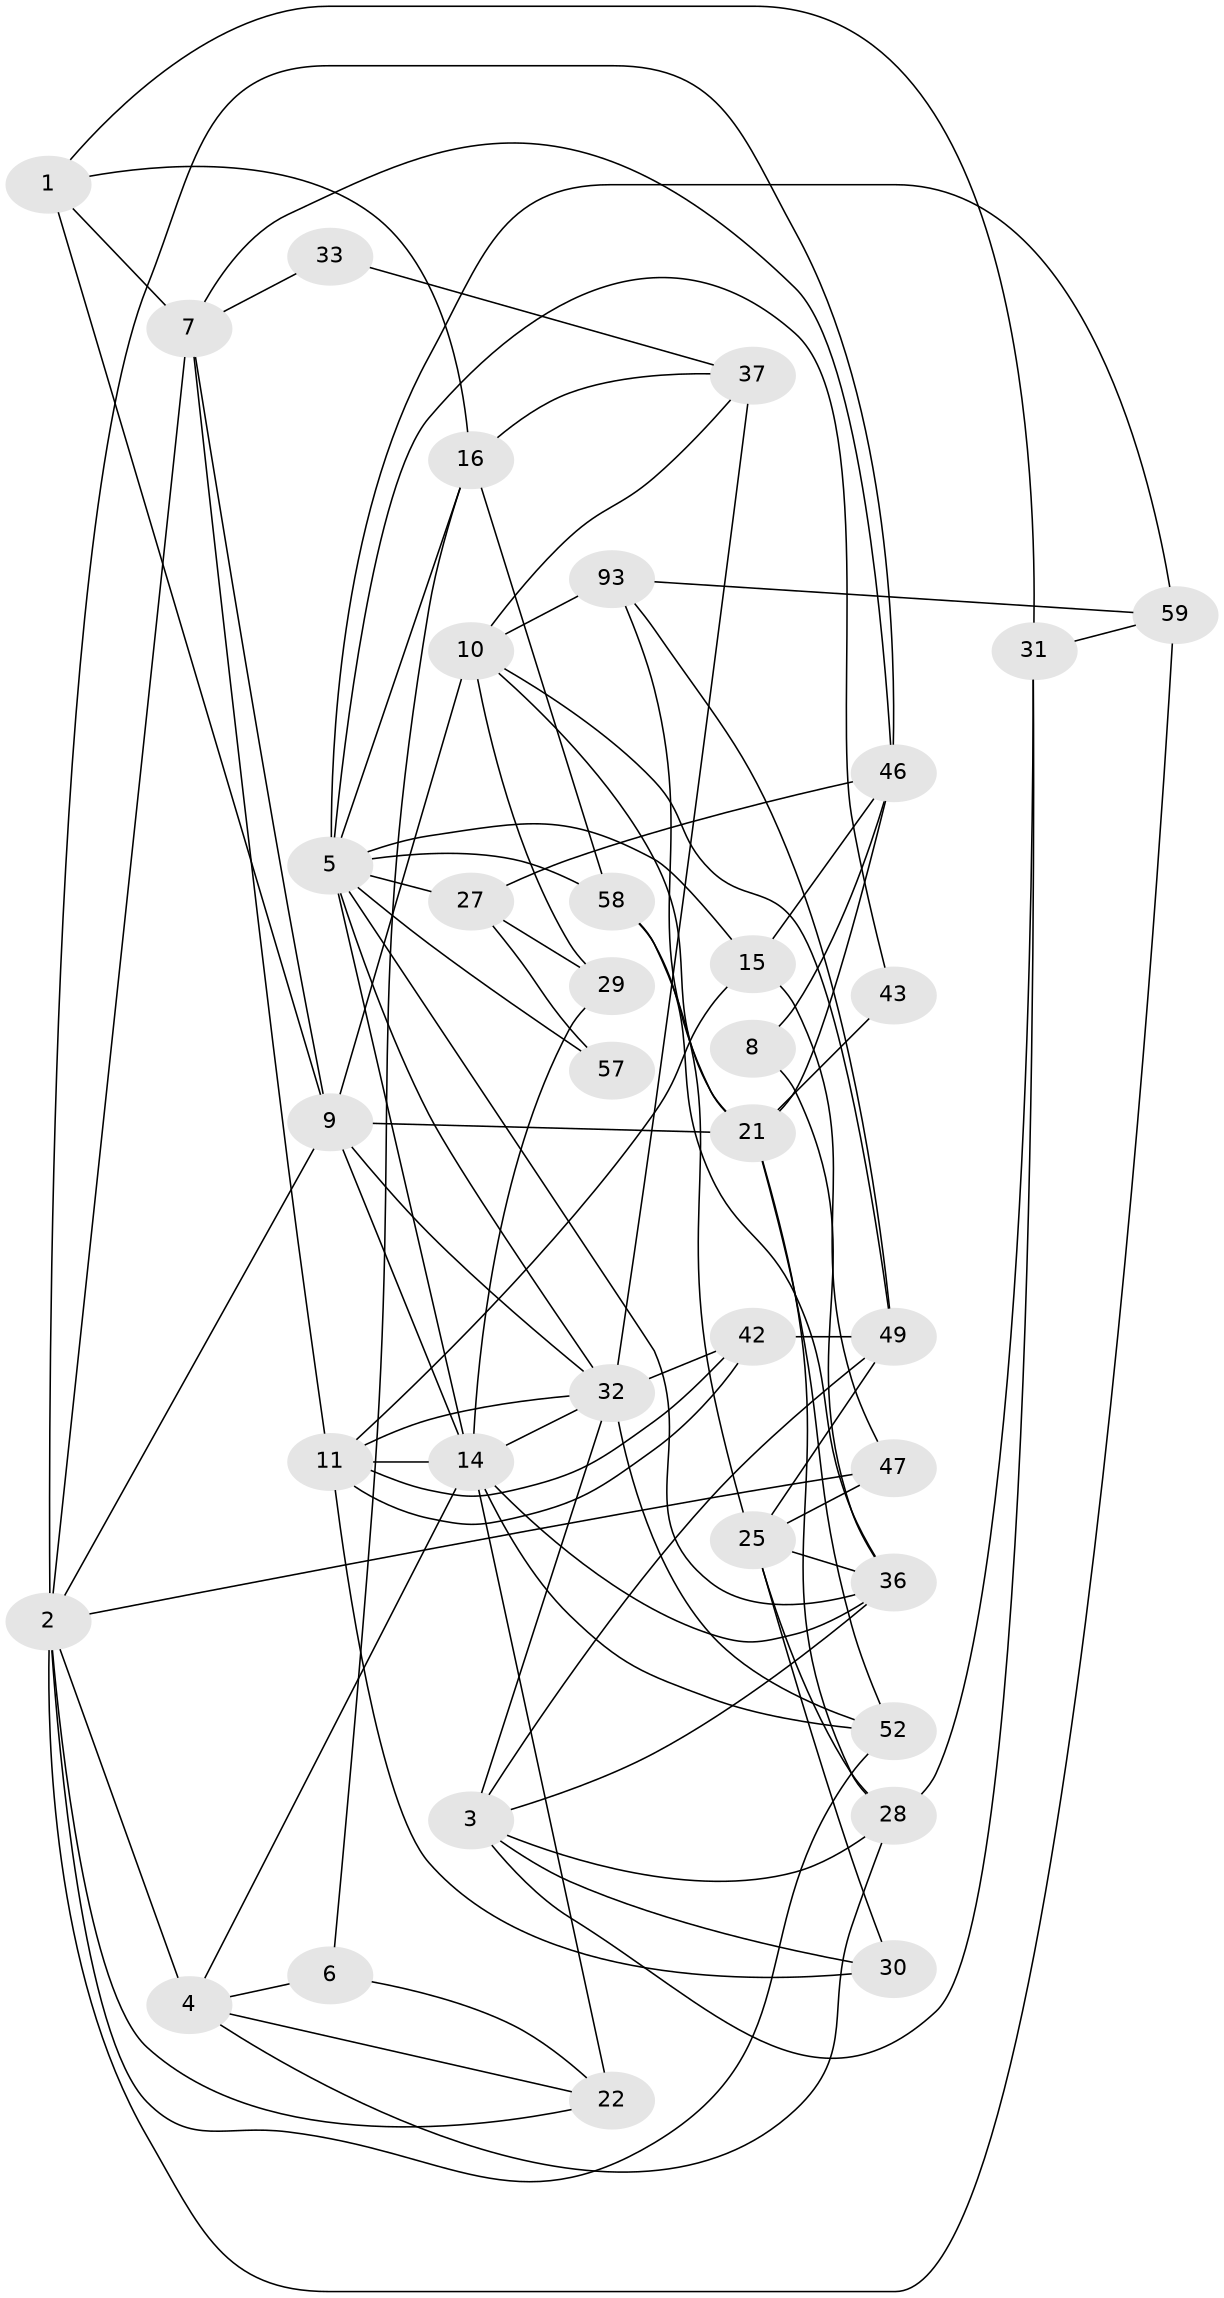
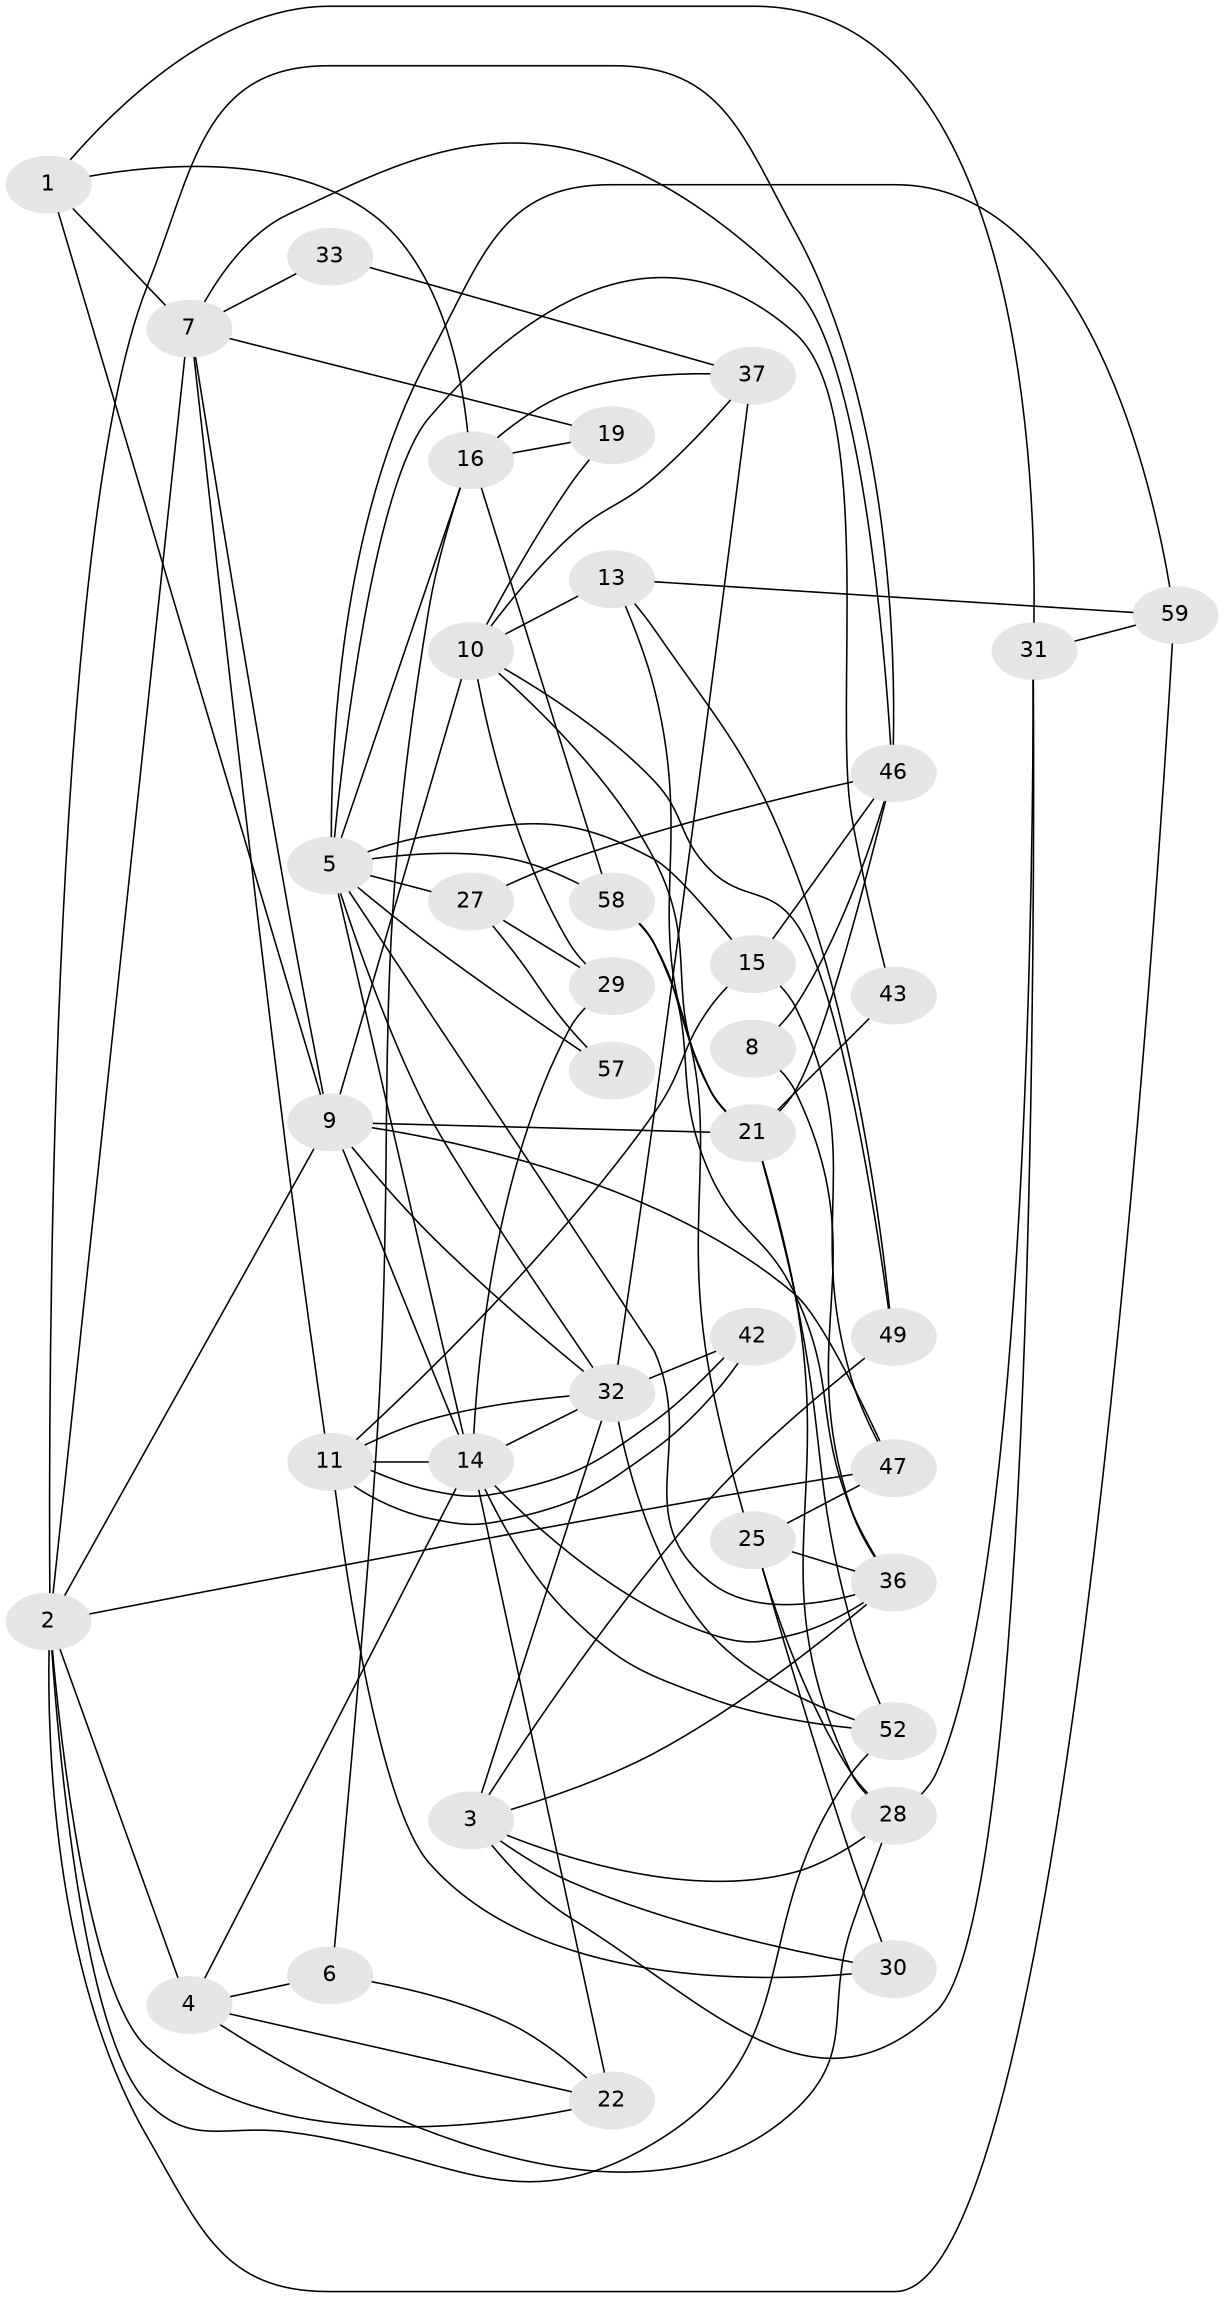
none -> (612, 435)
(612, 579) -> (612, 579)
none -> (673, 1217)
(824, 1337) -> none
(841, 1412) -> none
